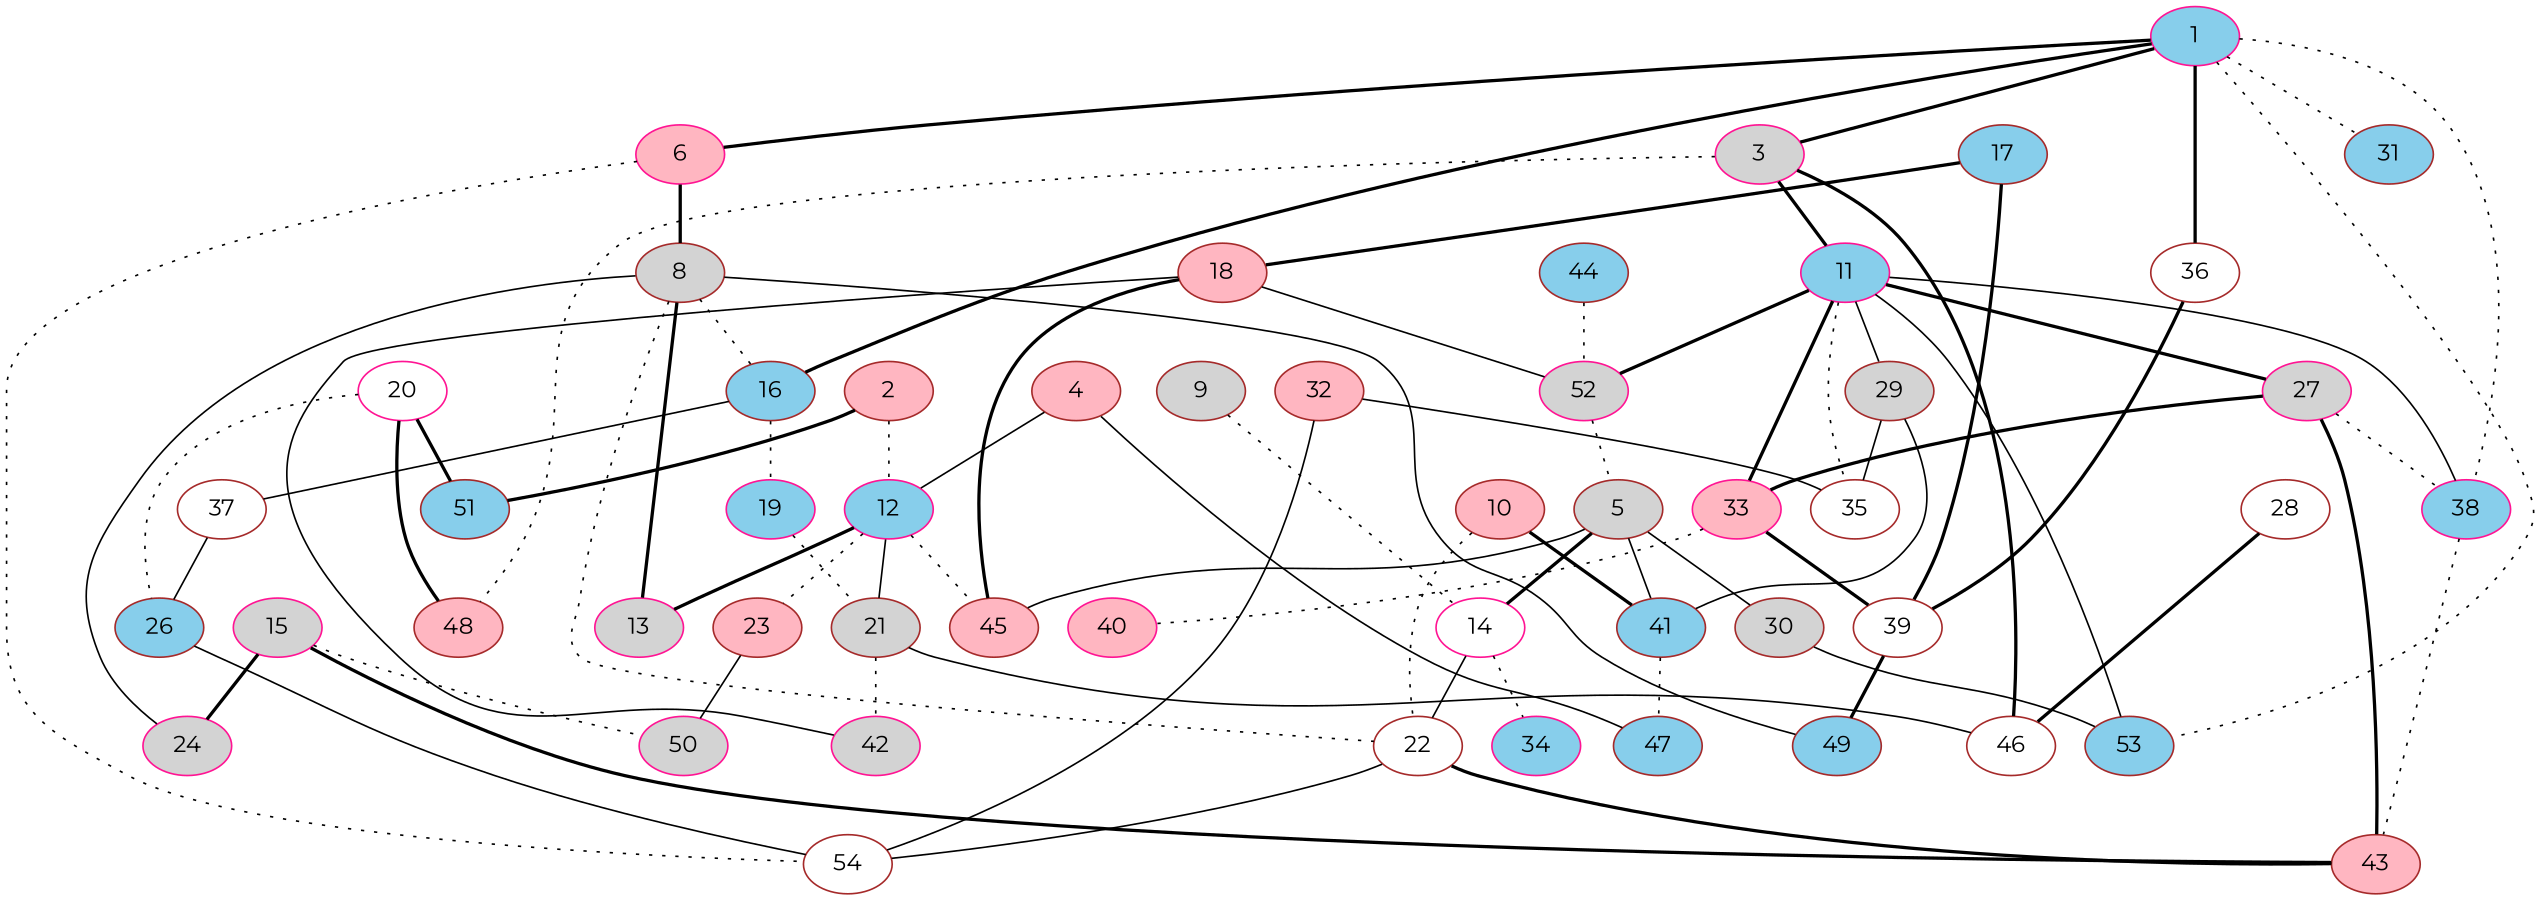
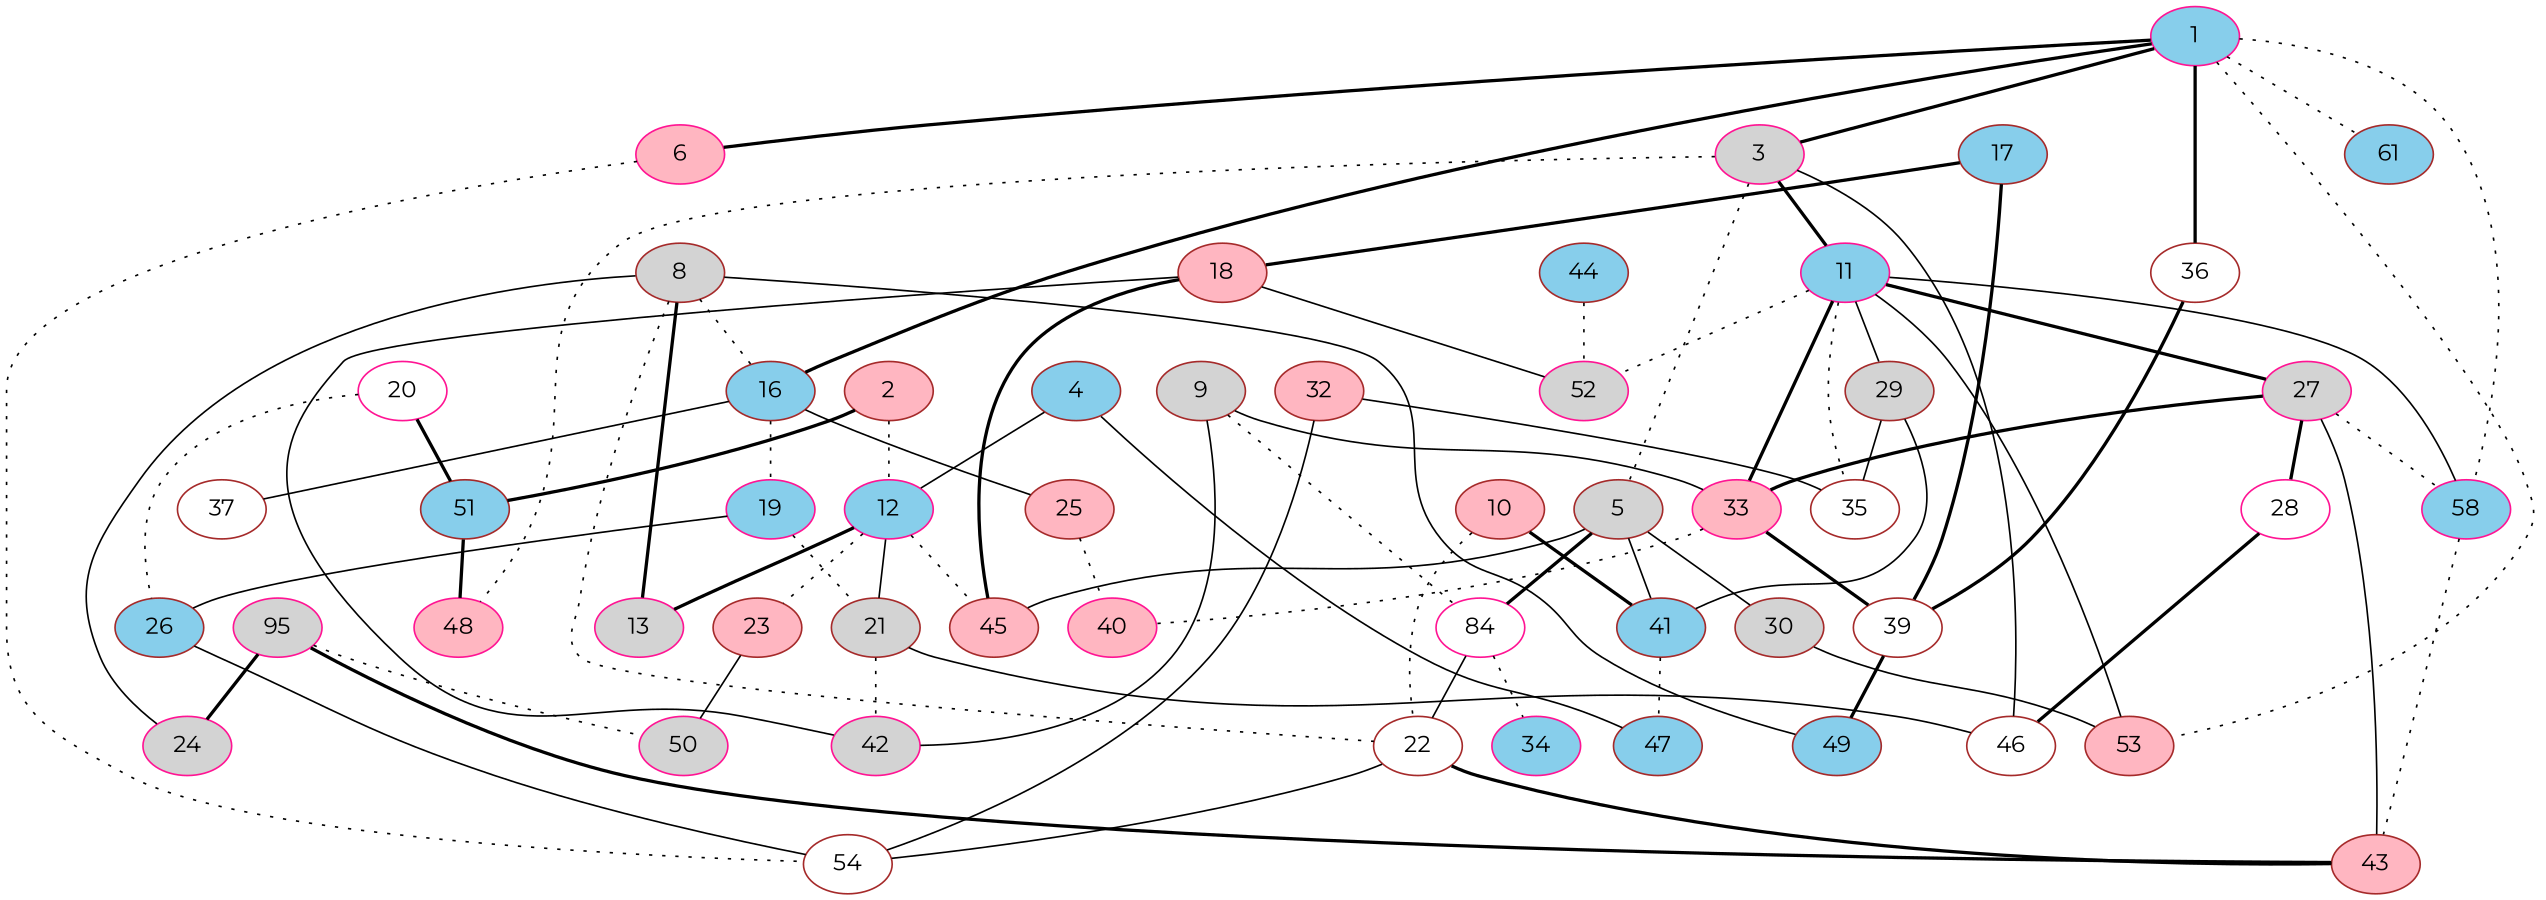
(2389, 154) -> (2389, 154)
(680, 211) -> none
(1714, 332) -> (1714, 332)
(1970, 361) -> (1970, 361)
(1076, 391) -> (1076, 391)
none -> (1469, 450)
(1601, 450) -> (1689, 332)
none -> (2296, 450)
none -> (1070, 509)
(2285, 509) -> (2285, 509)
(2466, 509) -> (2466, 509)
(401, 515) -> (462, 569)
(191, 569) -> (445, 555)
(2368, 624) -> (2368, 624)
(278, 628) -> (278, 628)
(458, 628) -> (458, 628)
(1480, 628) -> (1480, 628)
none -> (1162, 667)
(2129, 746) -> (2129, 746)
